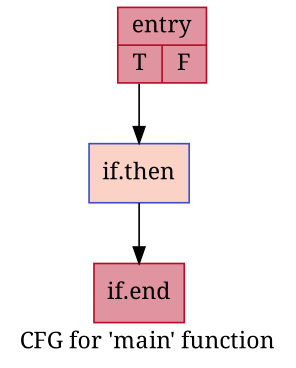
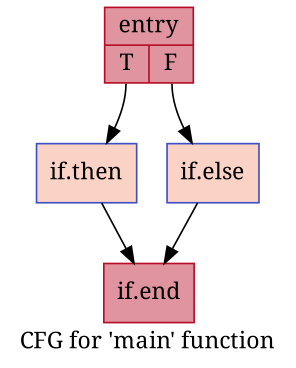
none -> (213, 173)
